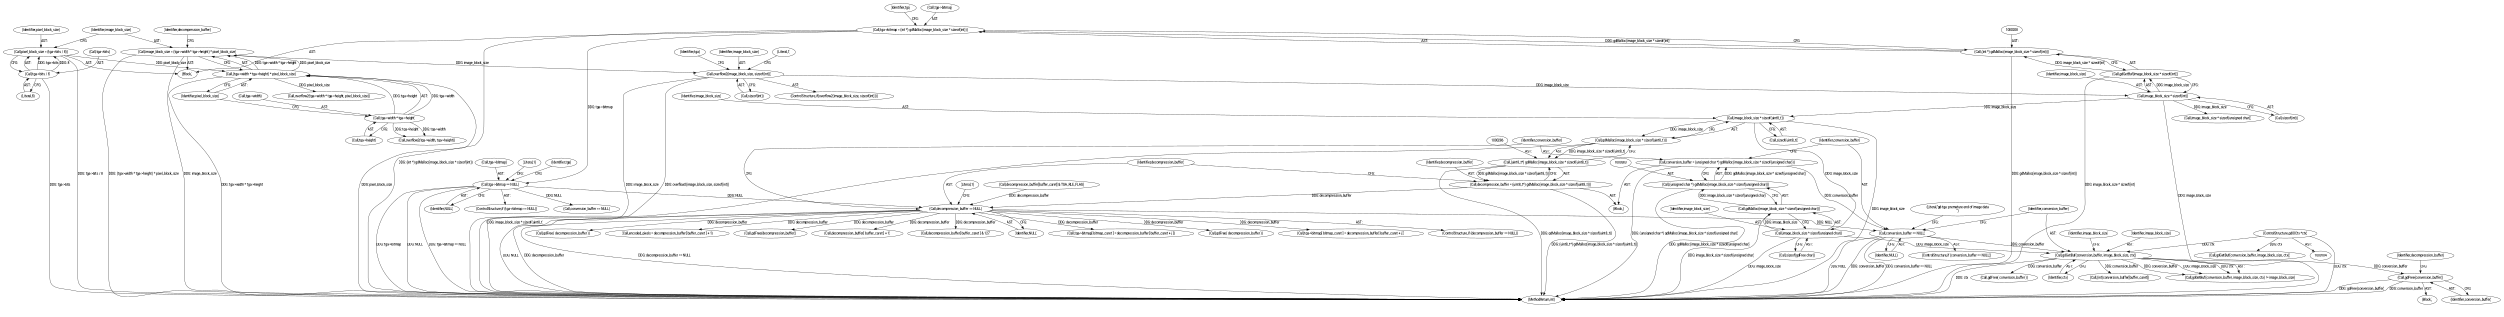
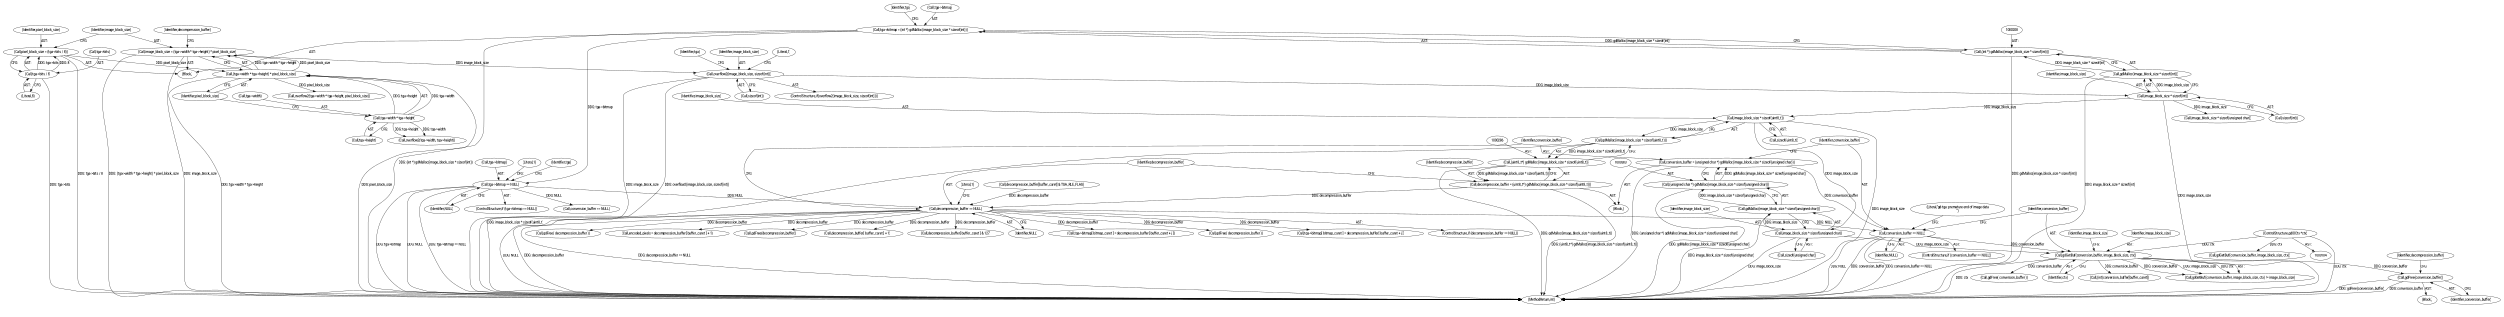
(2145, 74) -> (2145, 74)
(1797, 256) -> (1797, 256)
